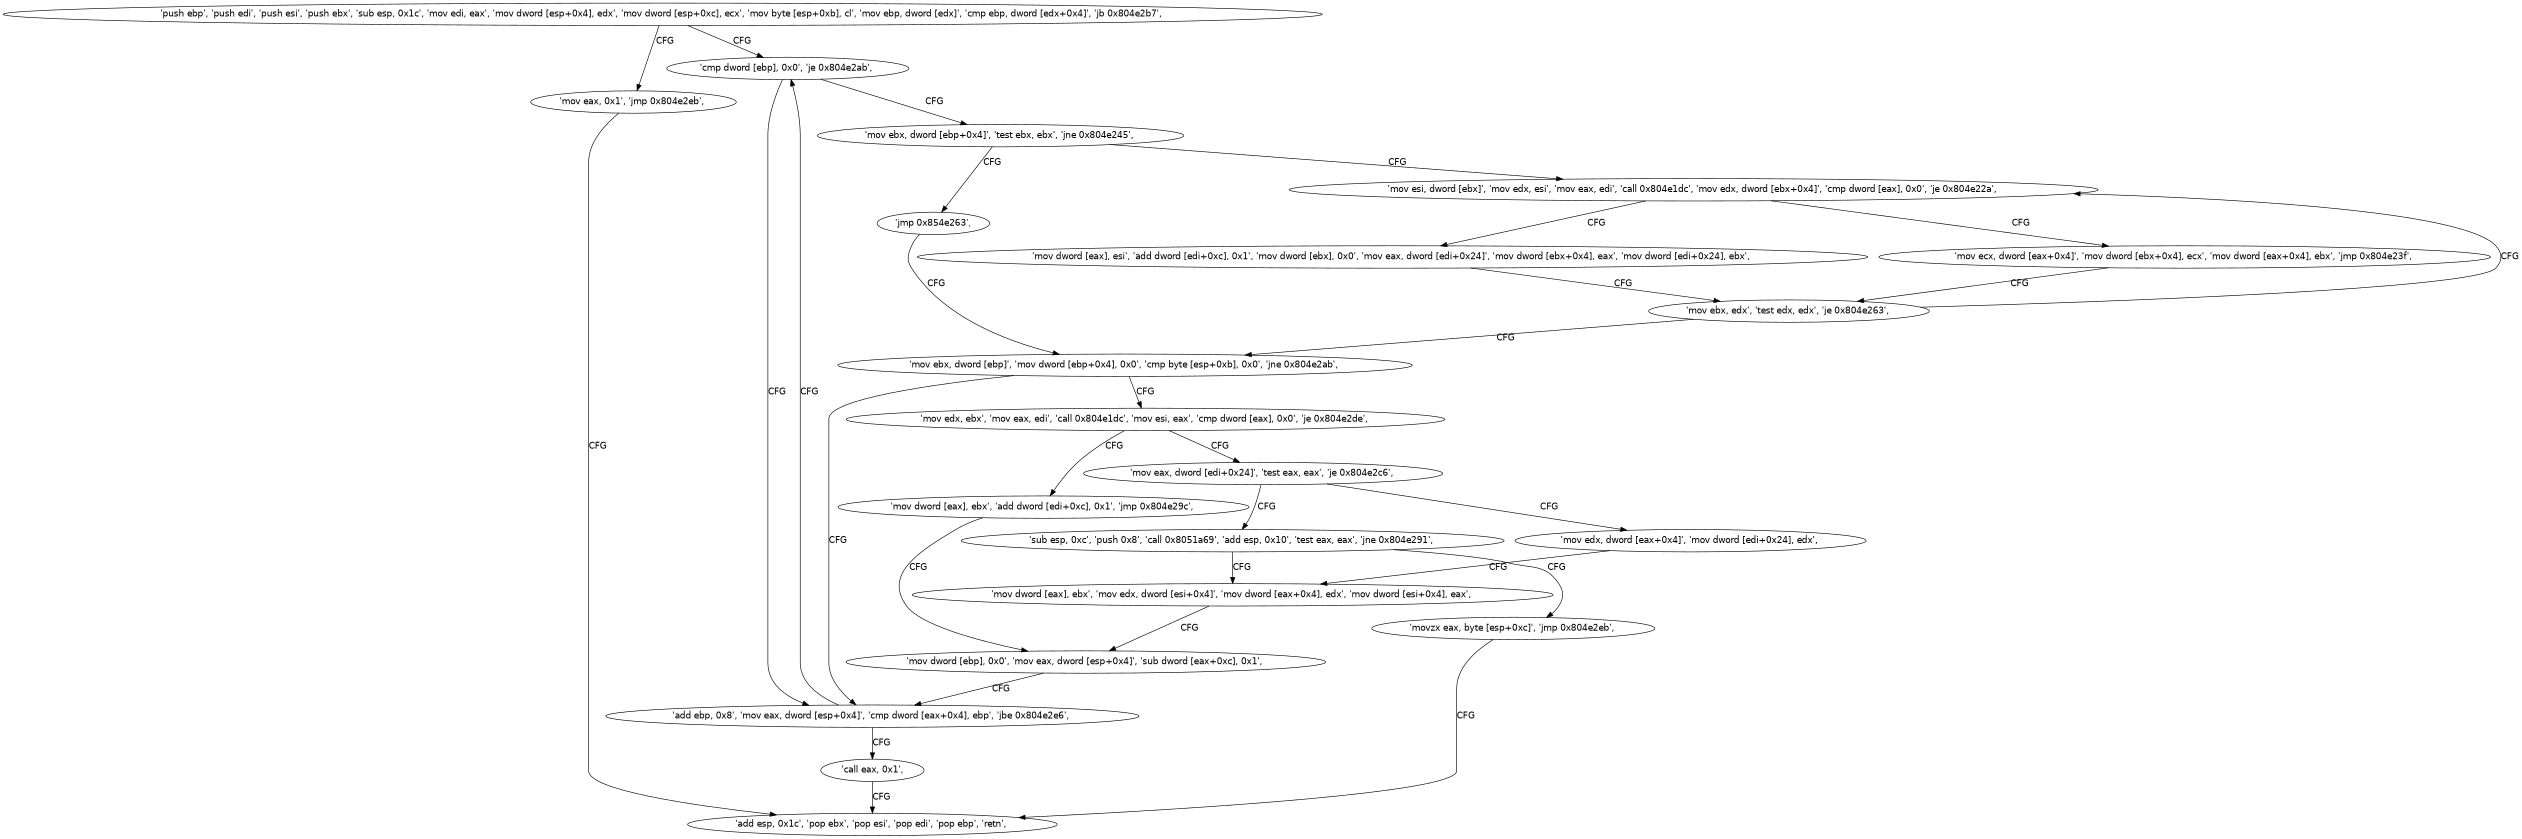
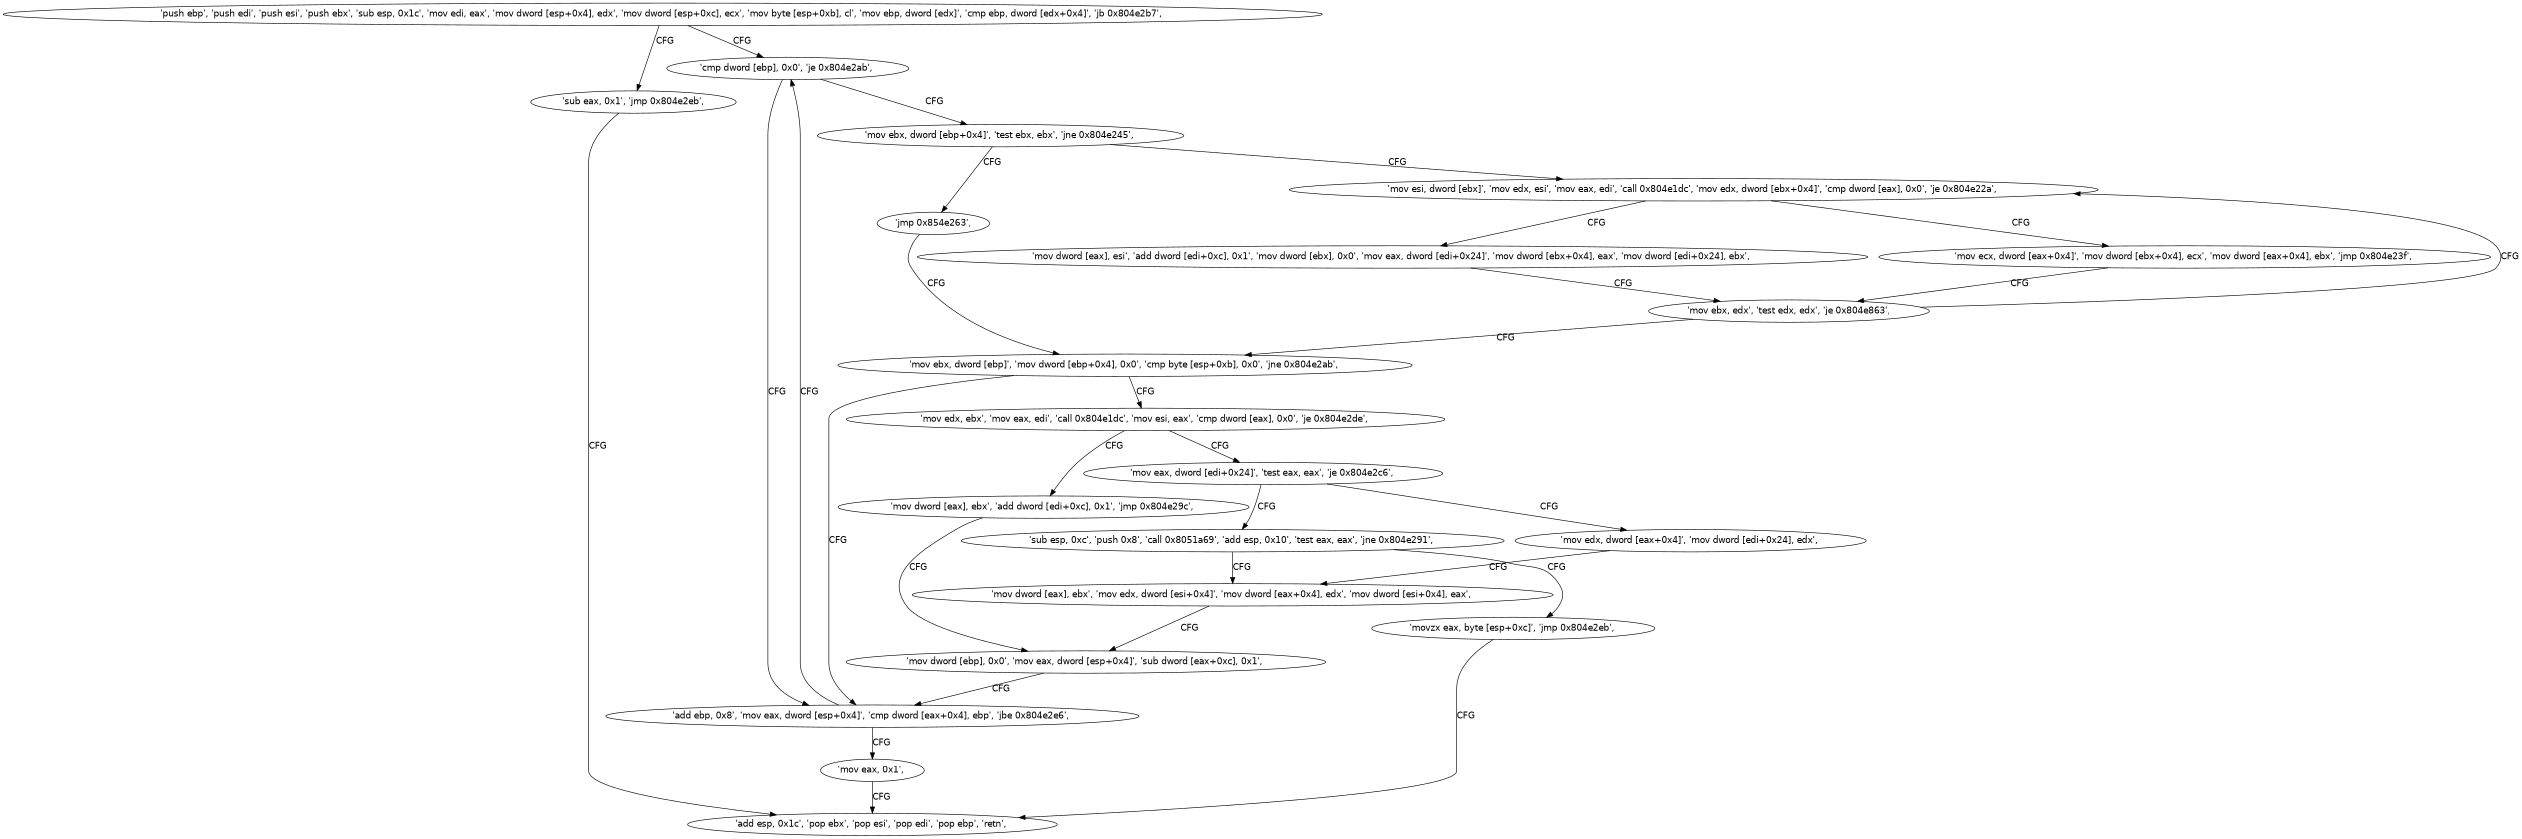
(633, 102) -> (633, 102)
(1789, 311) -> (1789, 311)
(872, 770) -> (872, 770)
